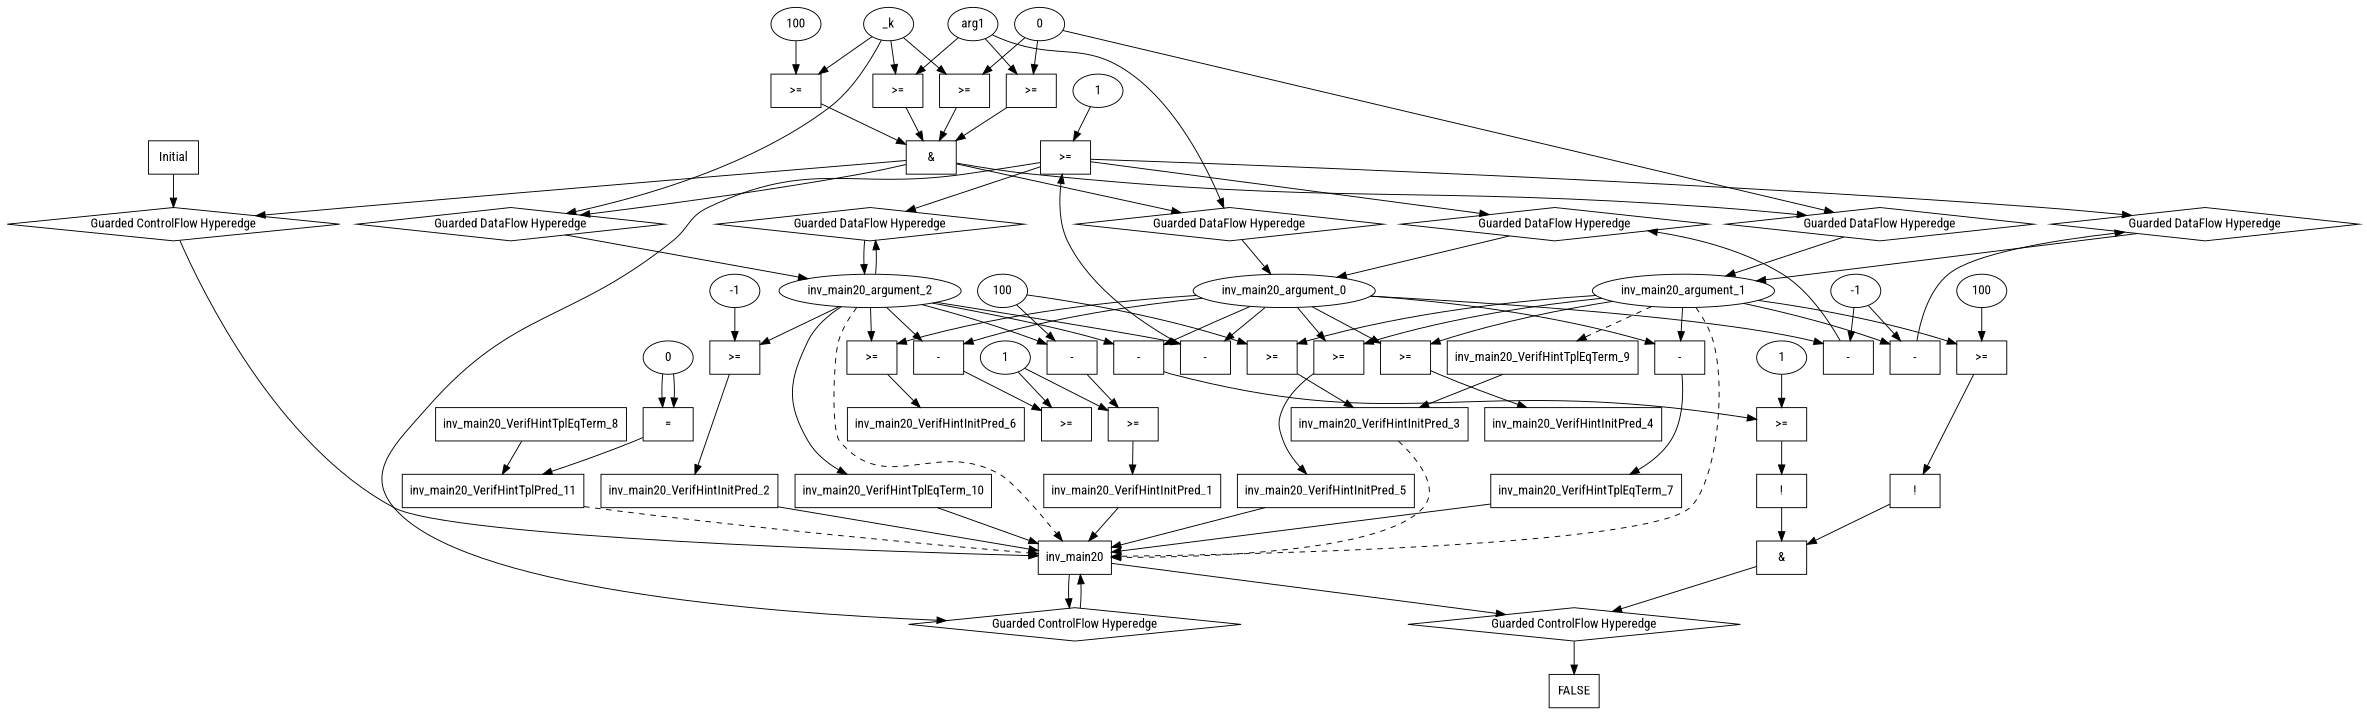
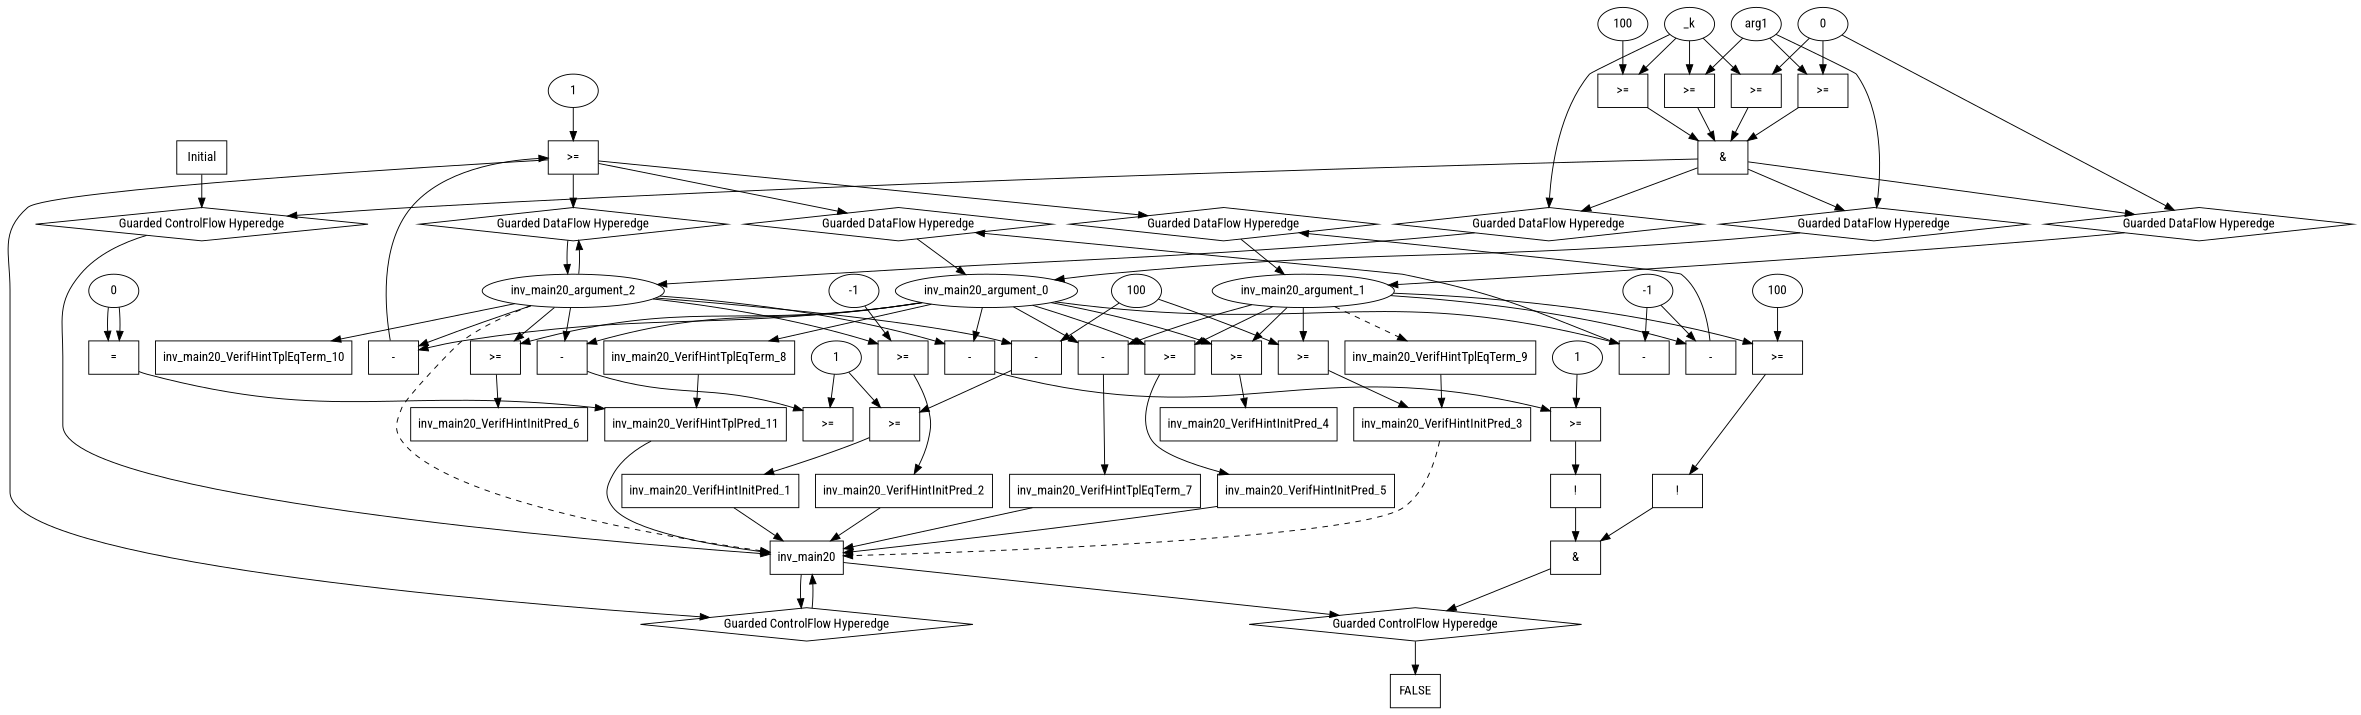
none -> (840, 325)
(983, 524) -> none
(806, 532) -> (636, 523)
(1513, 540) -> none
